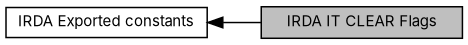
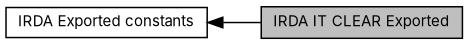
(362, 23) -> (362, 23)
